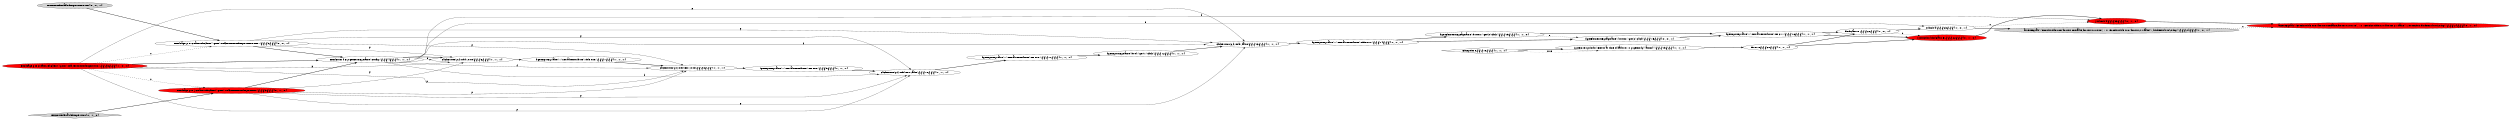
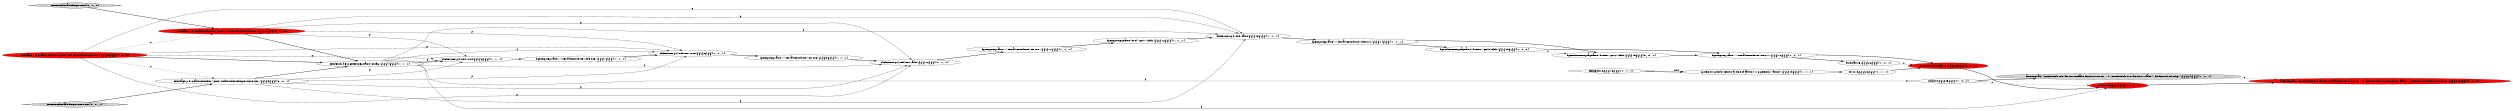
(75, 6) -> (75, 104)
(1947, 28) -> (1948, 81)
(1907, 30) -> none
(1821, 40) -> none
